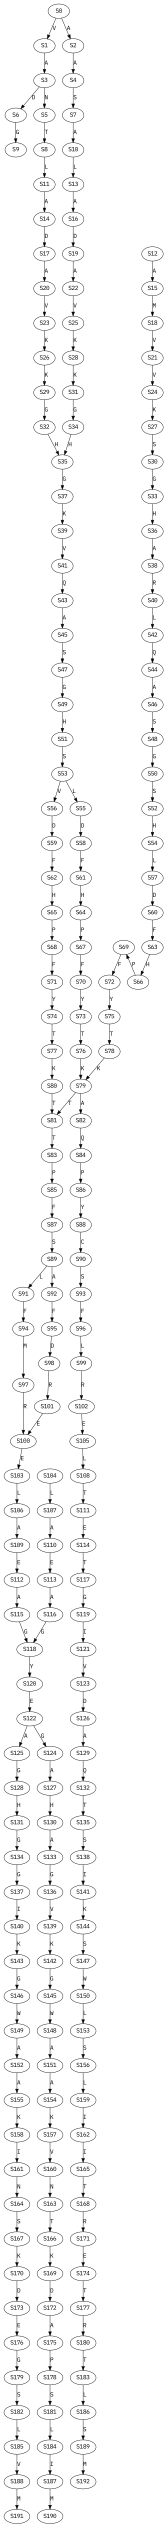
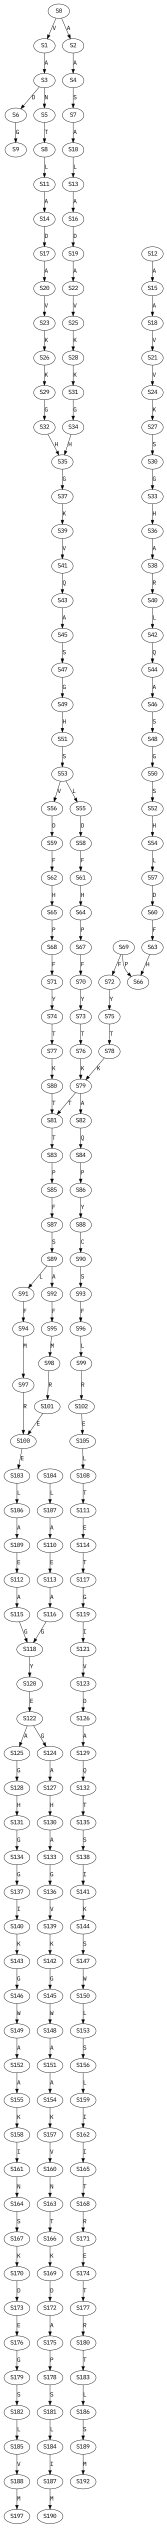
(154, 306) -> (154, 306)
(132, 967) -> (124, 965)
(52, 1346) -> (52, 1346)
(17, 2516) -> (17, 2516)
